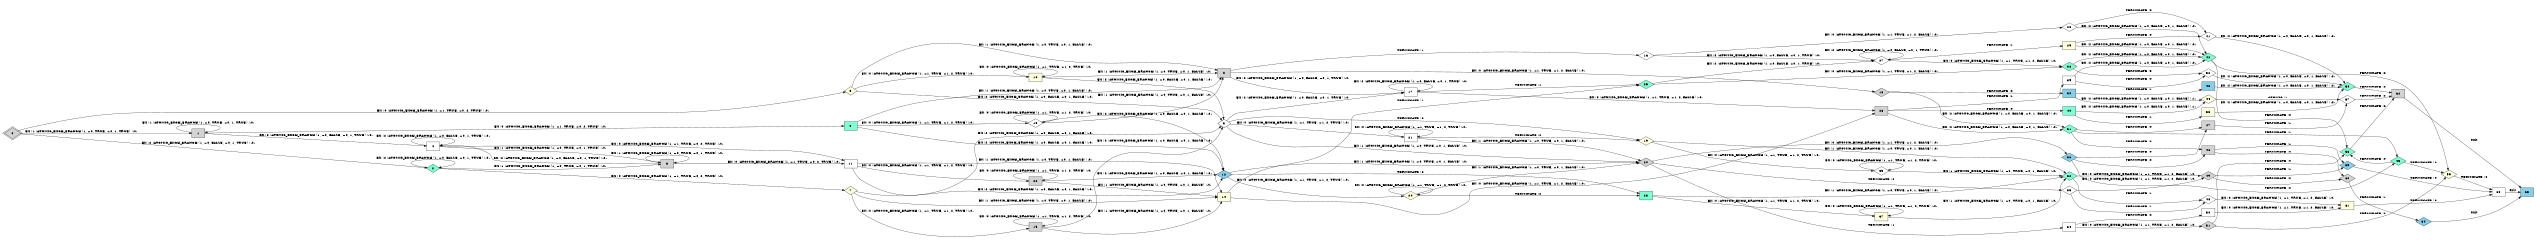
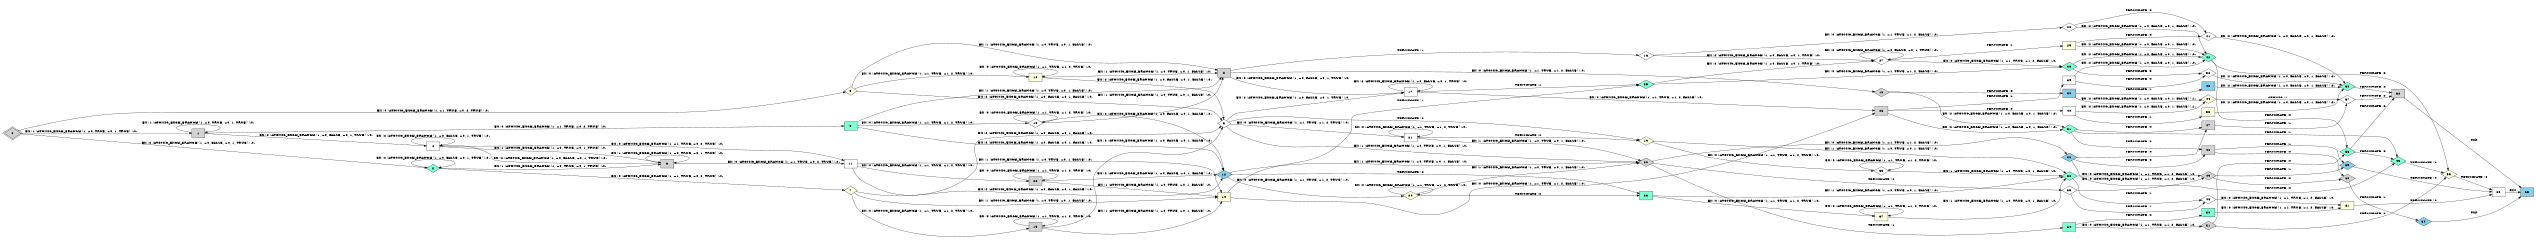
(2069, 111) -> (2069, 111)
(2371, 163) -> (2373, 155)
(2208, 212) -> (2208, 212)
(2069, 227) -> (2069, 227)
